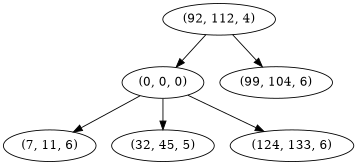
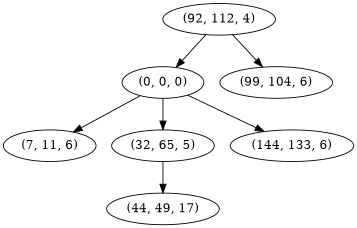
(163, 146) -> (163, 146)
(292, 146) -> (292, 146)
none -> (163, 209)
